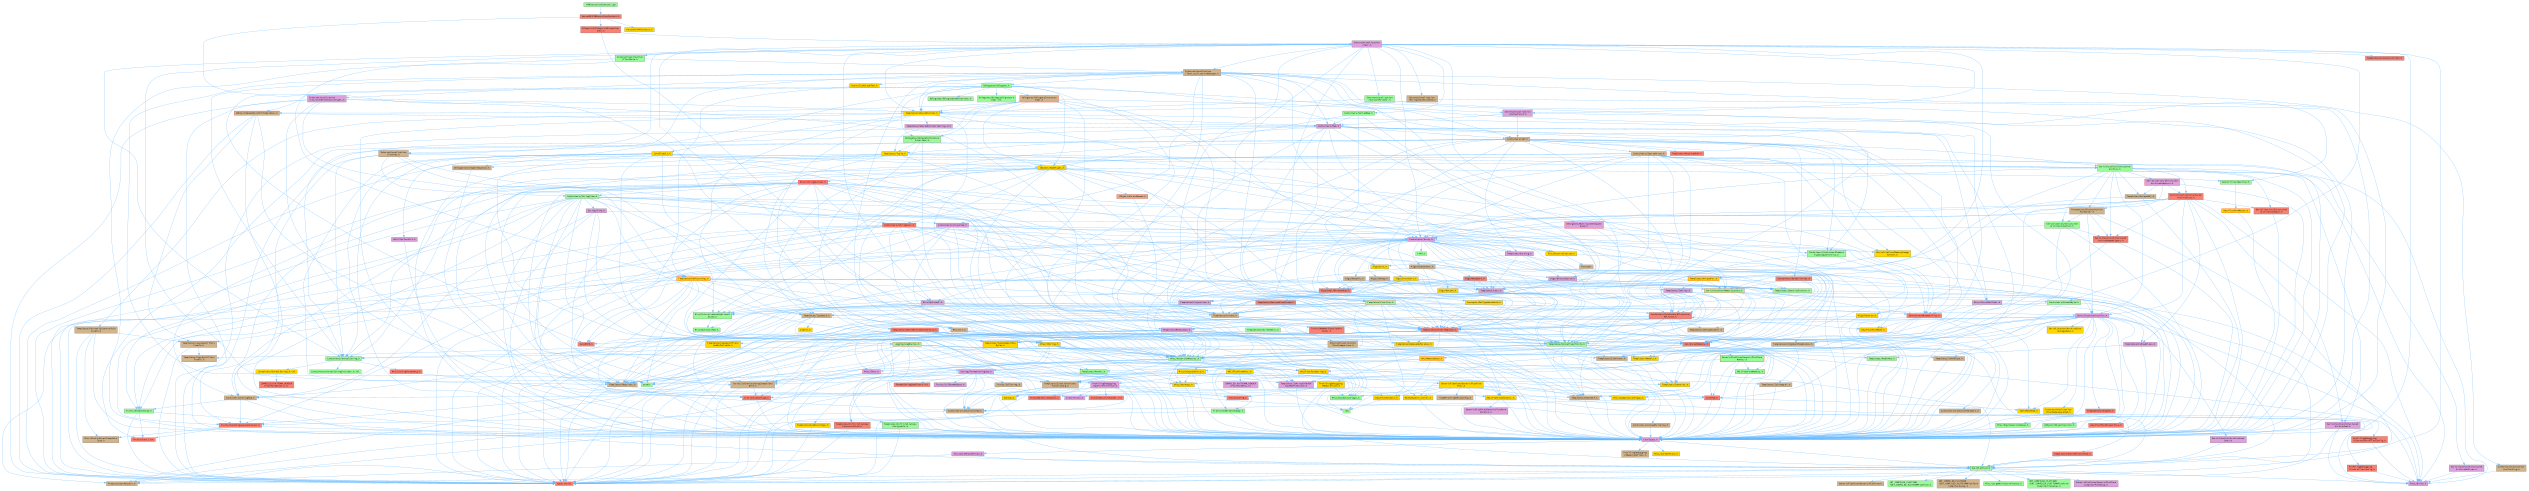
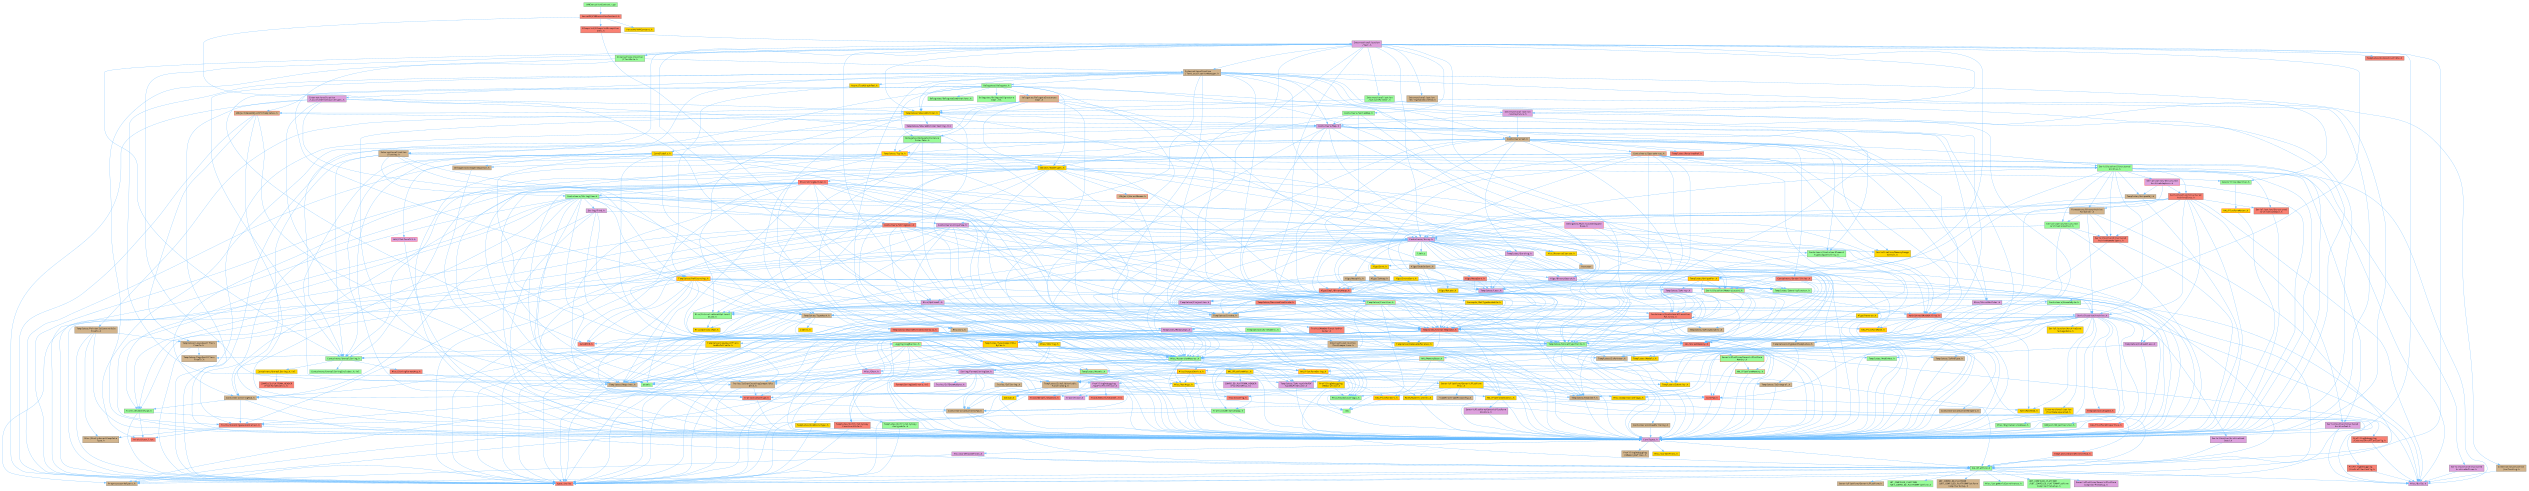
(707, 330) -> (707, 330)
(1432, 359) -> (1432, 359)
